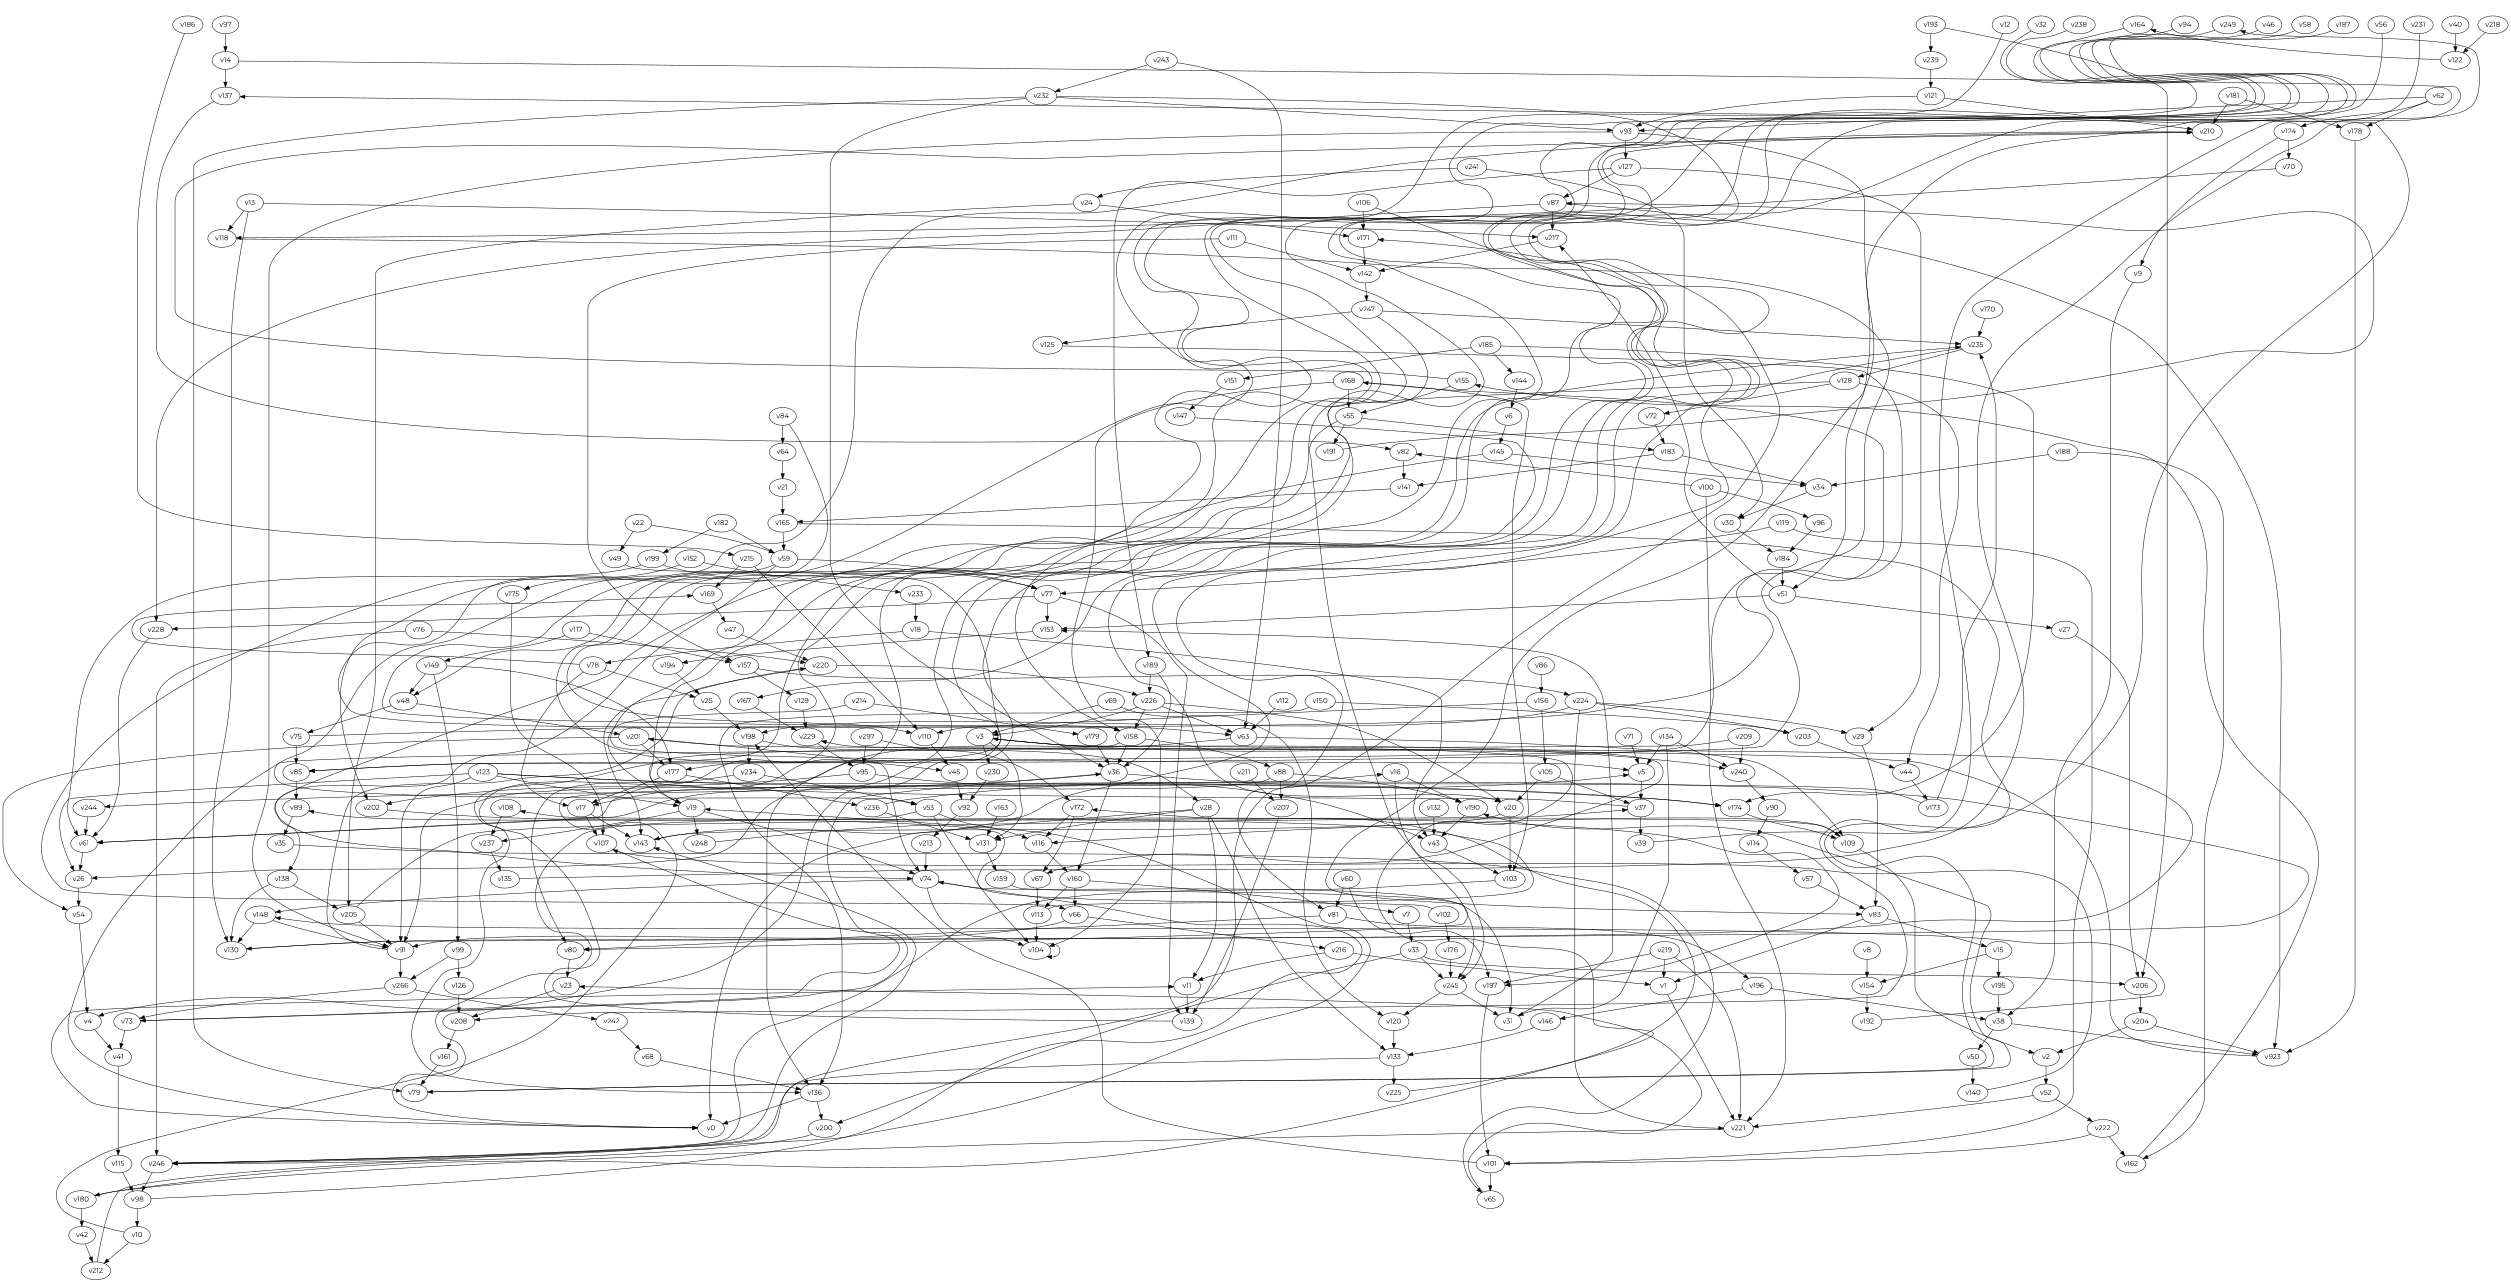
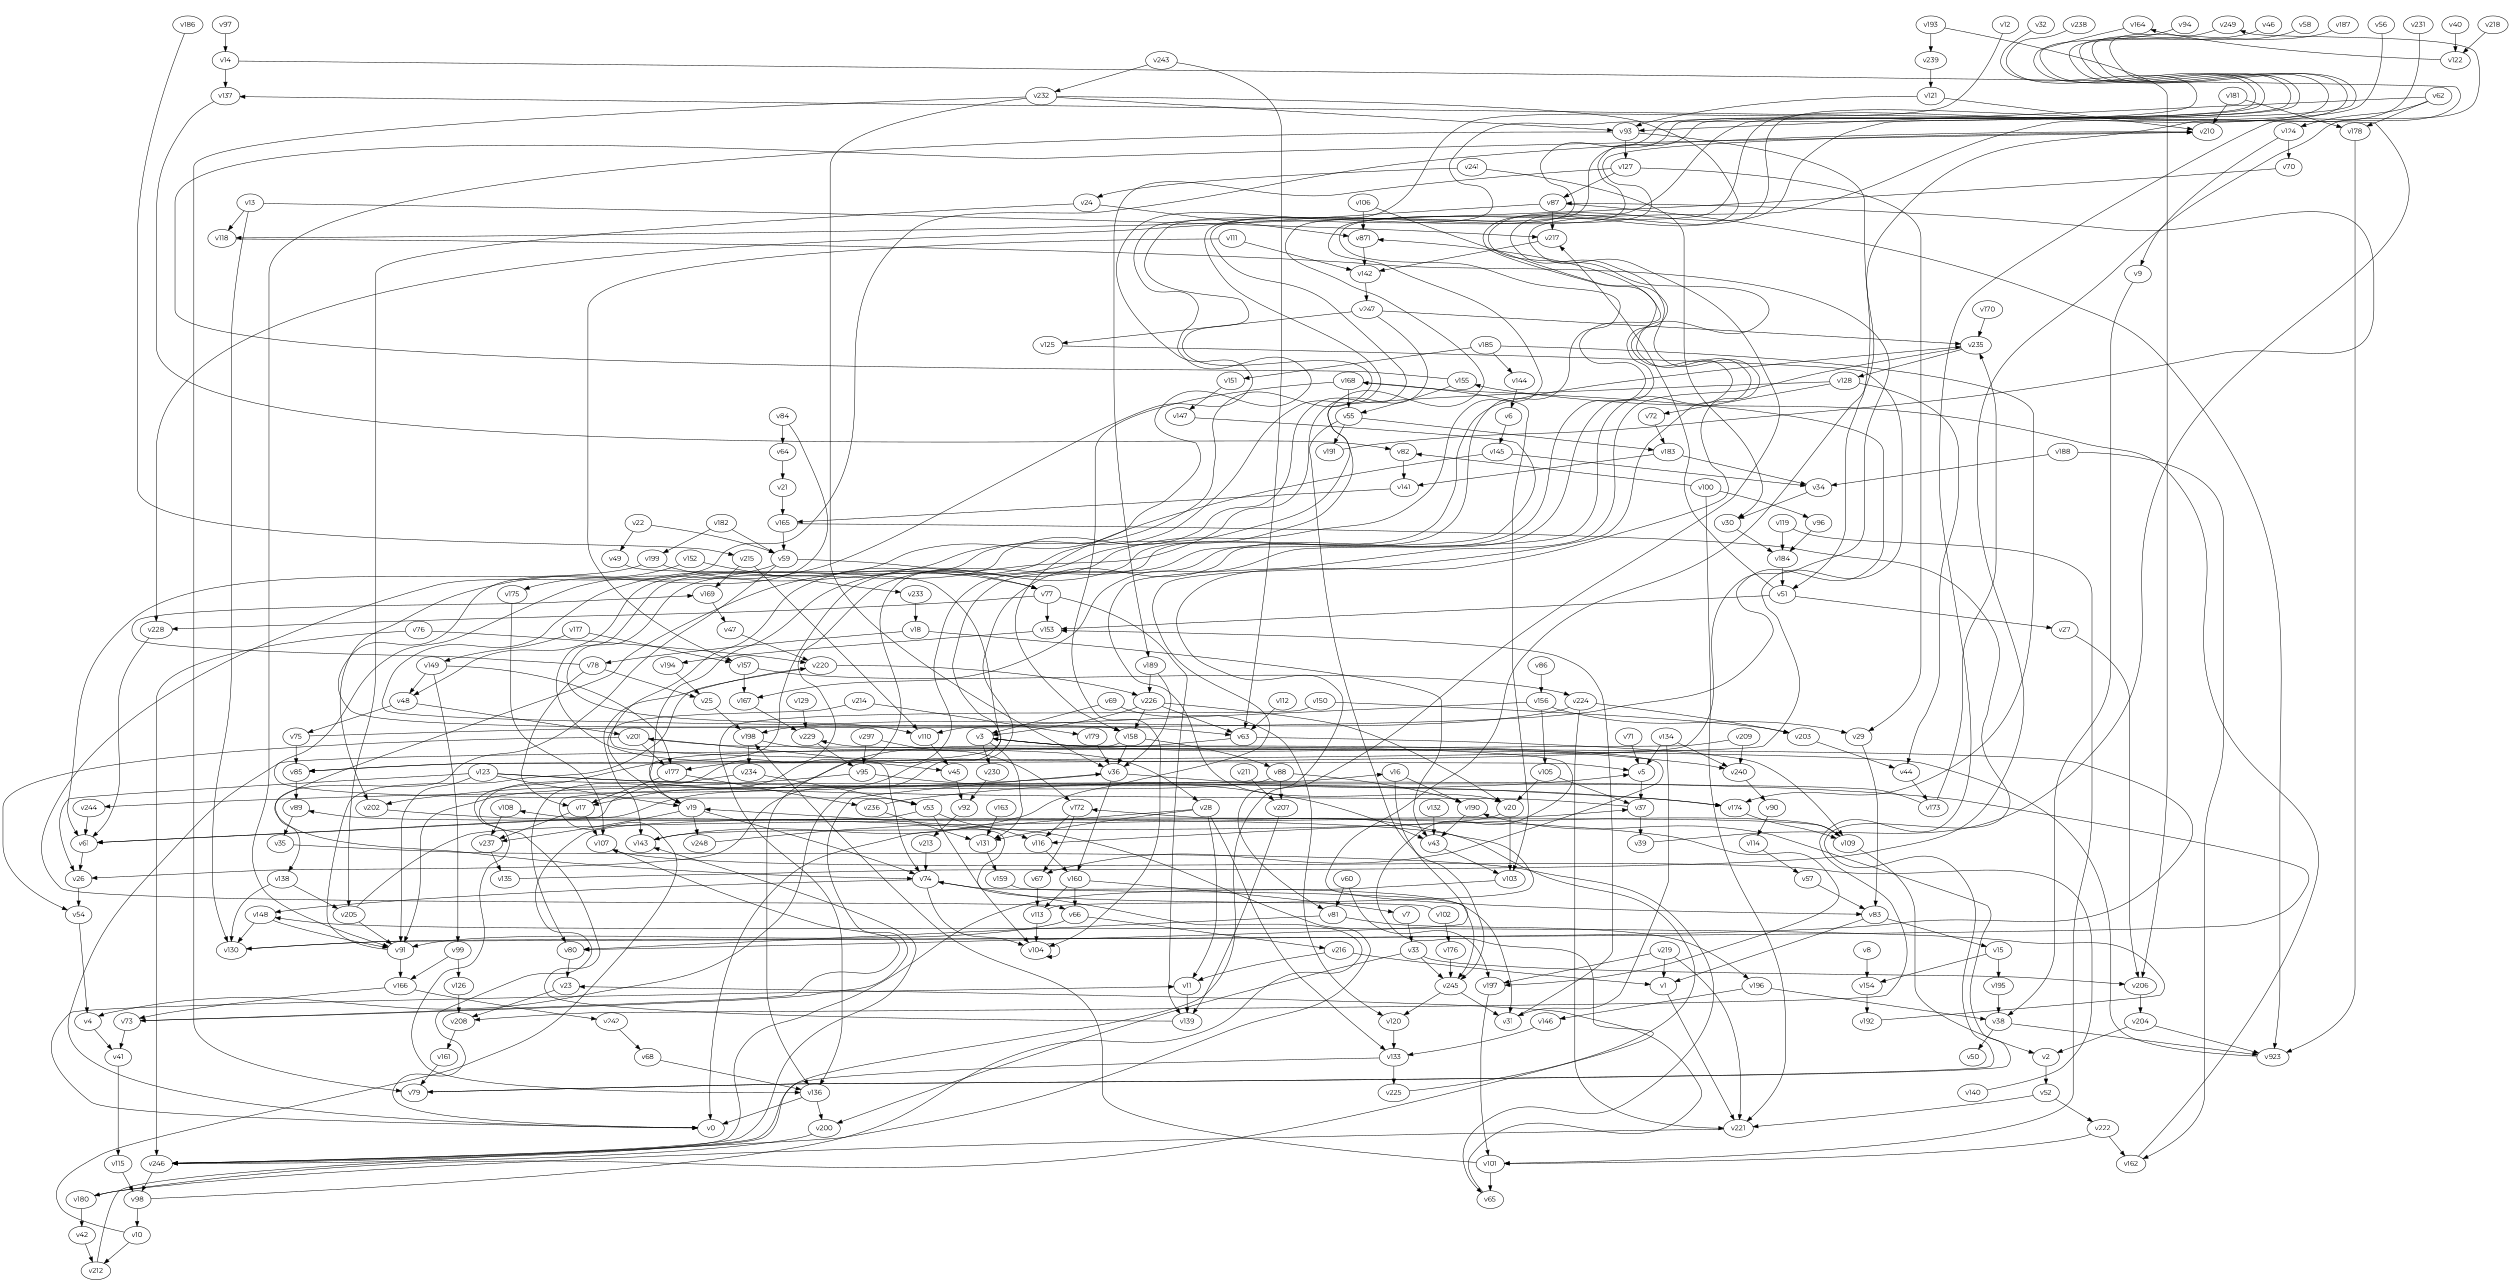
(1363, 238) -> (1363, 238)
(1383, 573) -> (1782, 539)
(771, 682) -> (744, 682)
(1719, 714) -> (1675, 723)
(608, 824) -> (539, 824)
(400, 986) -> (400, 986)
(1973, 1073) -> none
